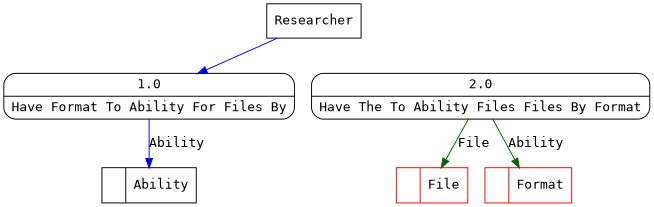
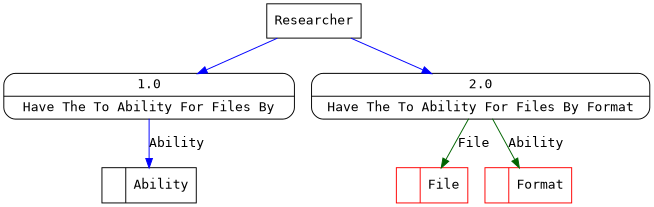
none -> (387, 54)
(149, 107) -> (149, 107)
(481, 107) -> (481, 107)
